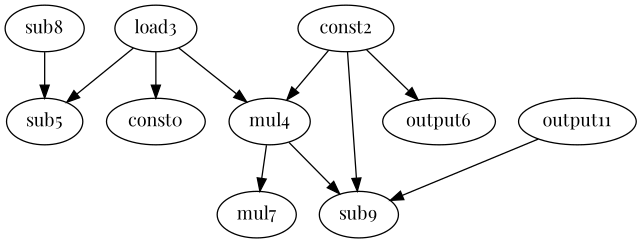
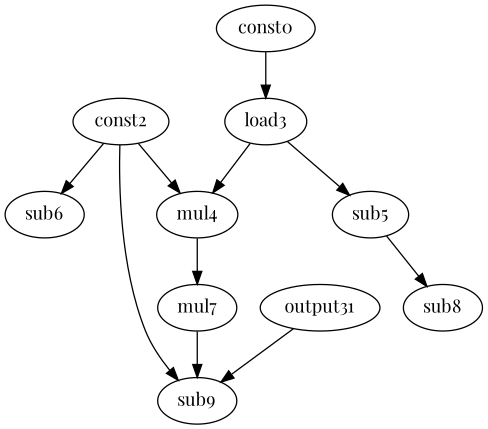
(45, 69) -> (403, 256)
(156, 69) -> (266, 69)
(439, 122) -> (45, 215)
(577, 122) -> (320, 308)
(310, 163) -> (197, 348)
